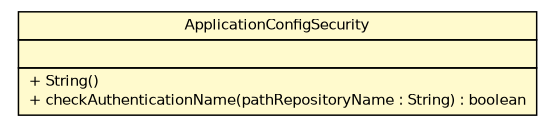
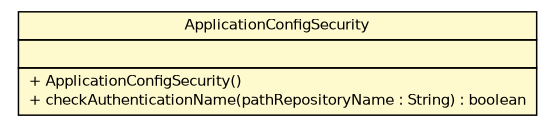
(64, 81) -> (136, 81)
